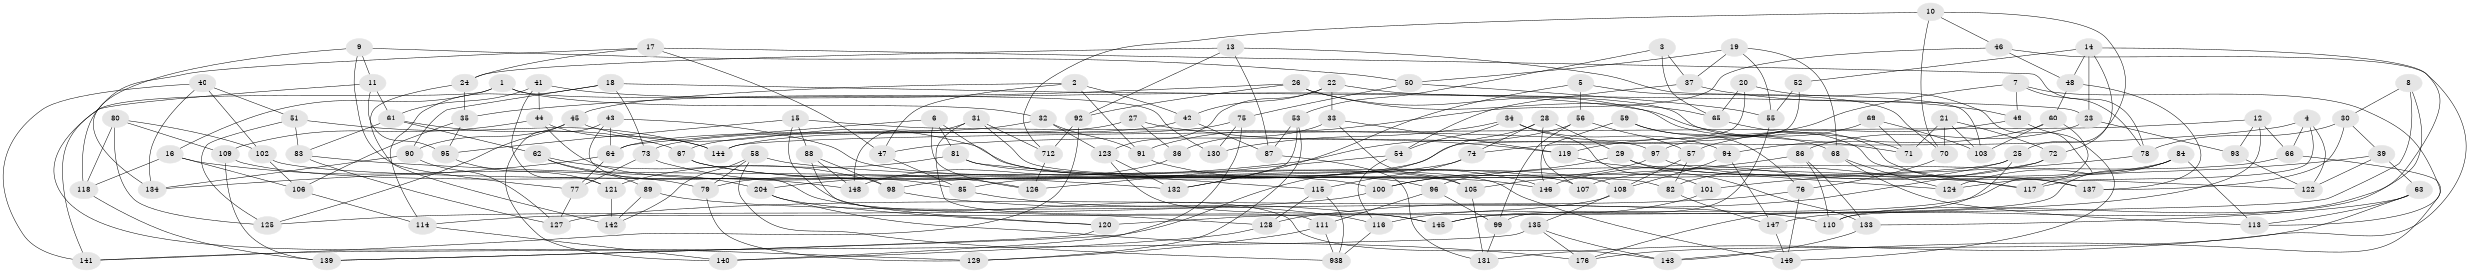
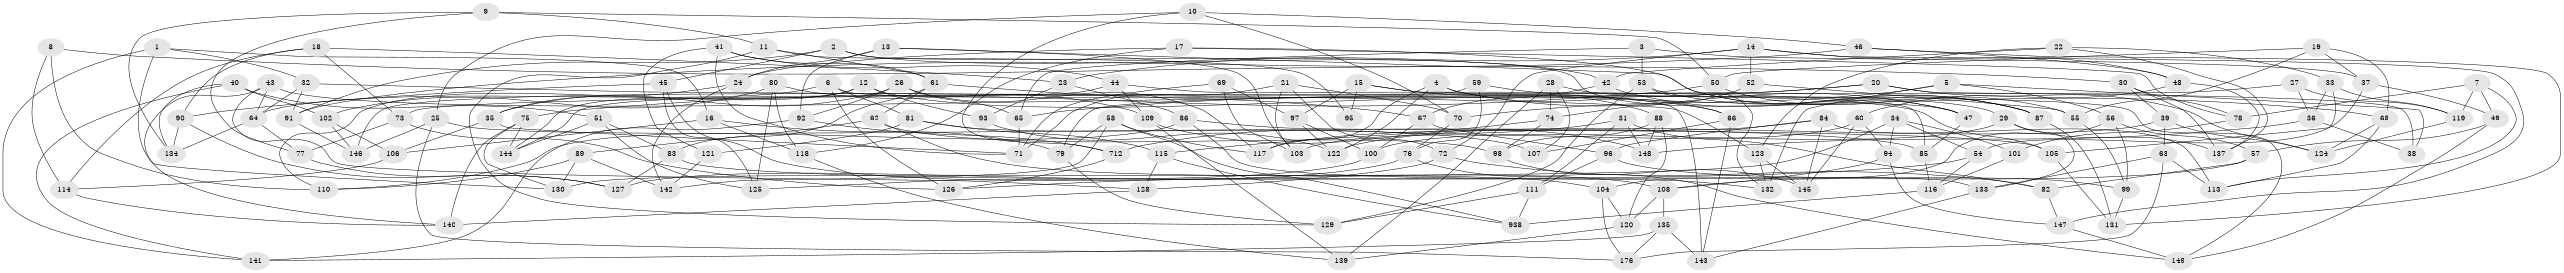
(455, 136) -> (753, 141)
none -> (2412, 154)
none -> (569, 171)
(528, 172) -> none
(761, 190) -> (1603, 190)
